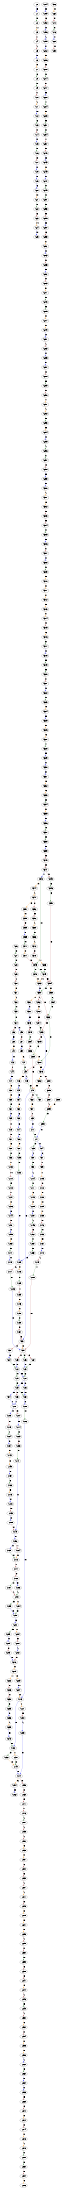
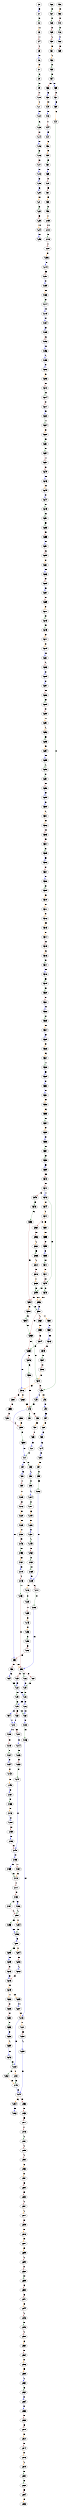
none -> (45, 318)
